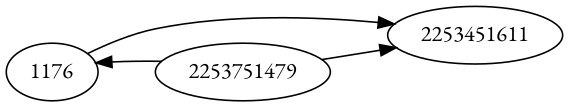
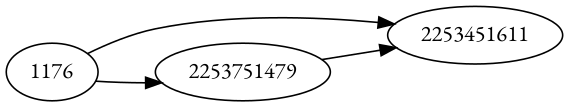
(137, 61) -> (121, 82)
